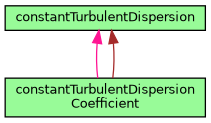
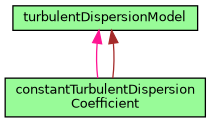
(105, 18) -> (105, 18)
